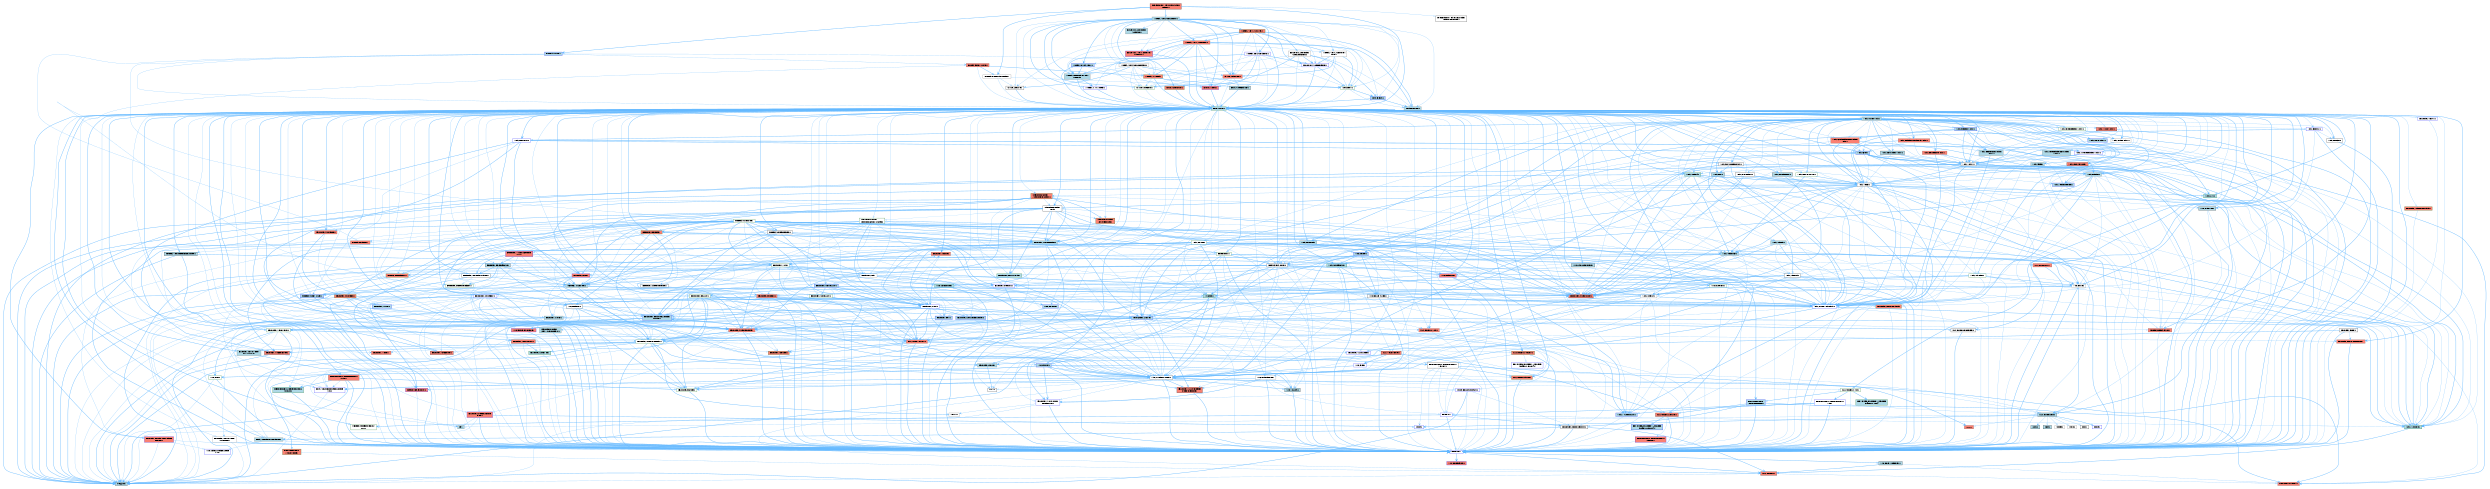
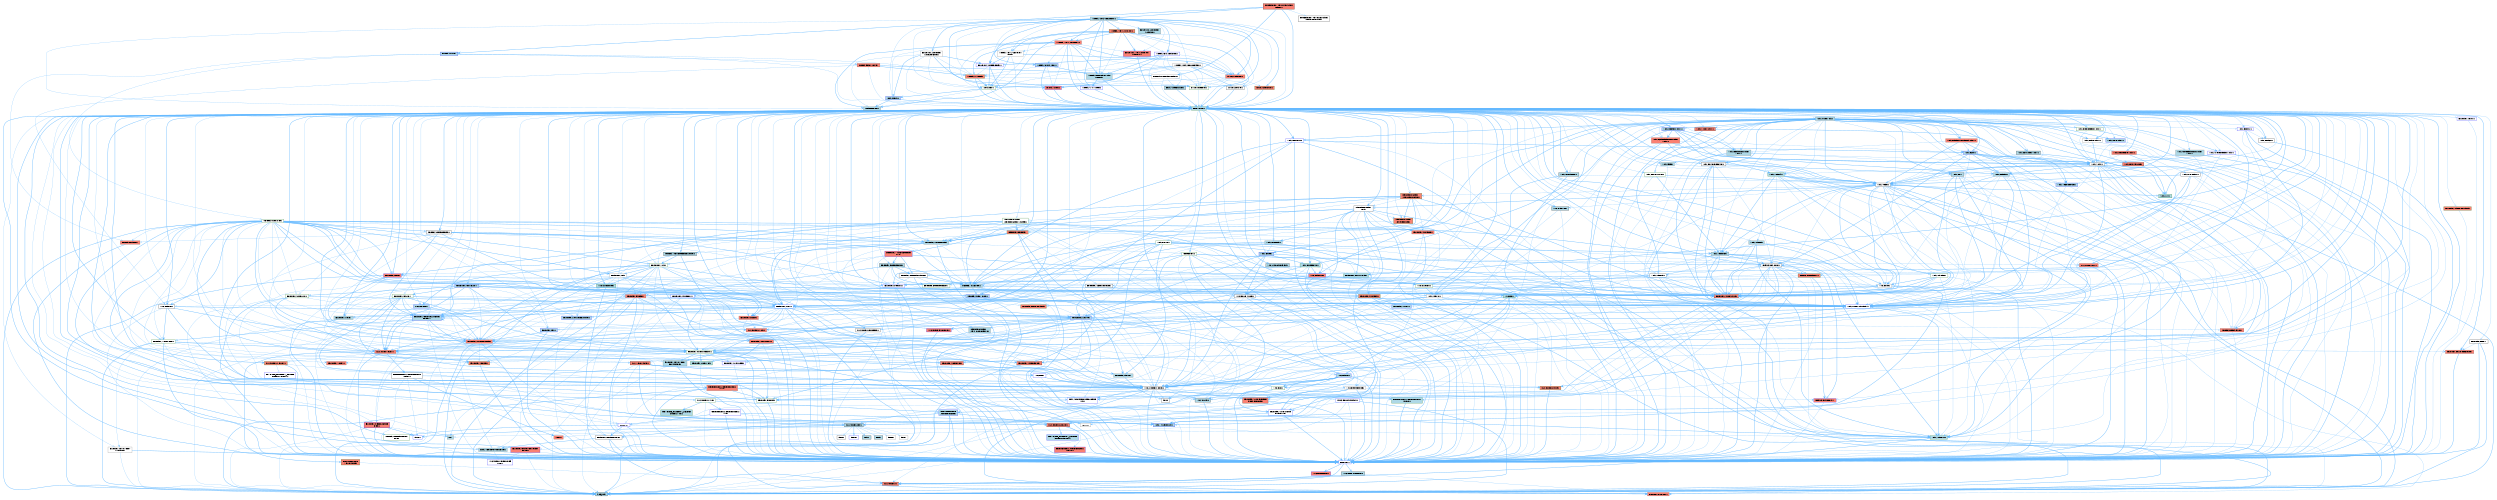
(985, 229) -> none
(861, 260) -> (699, 284)
